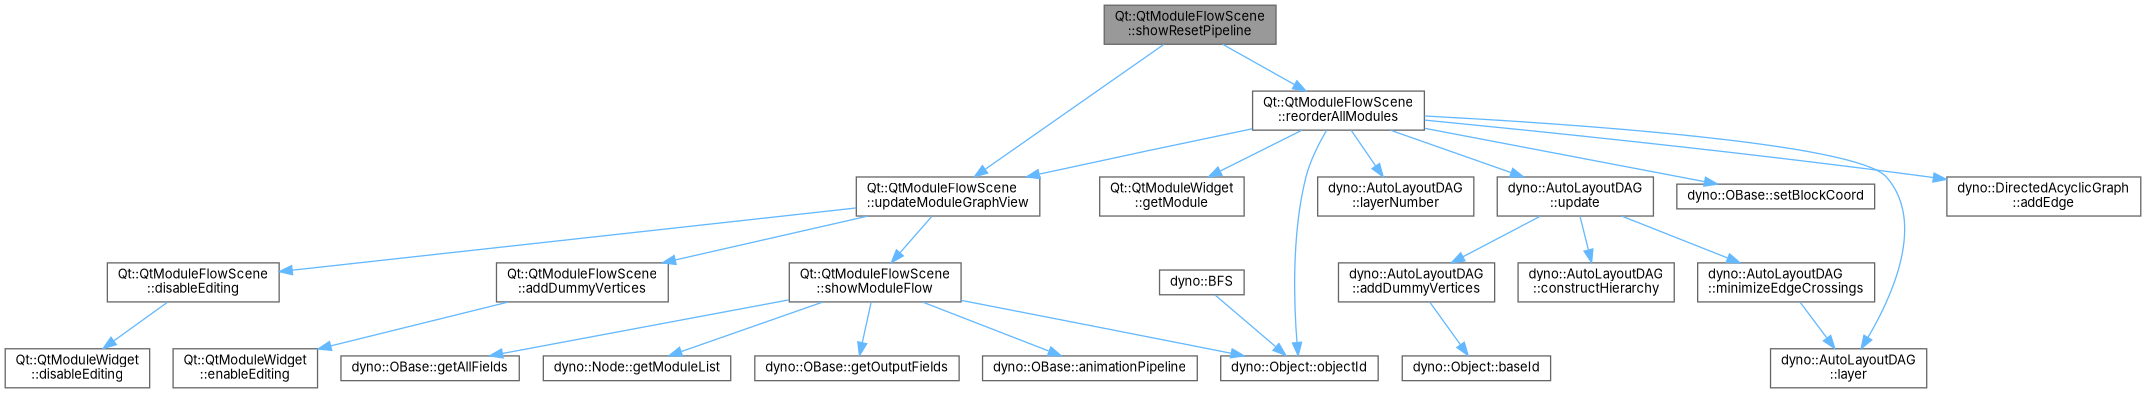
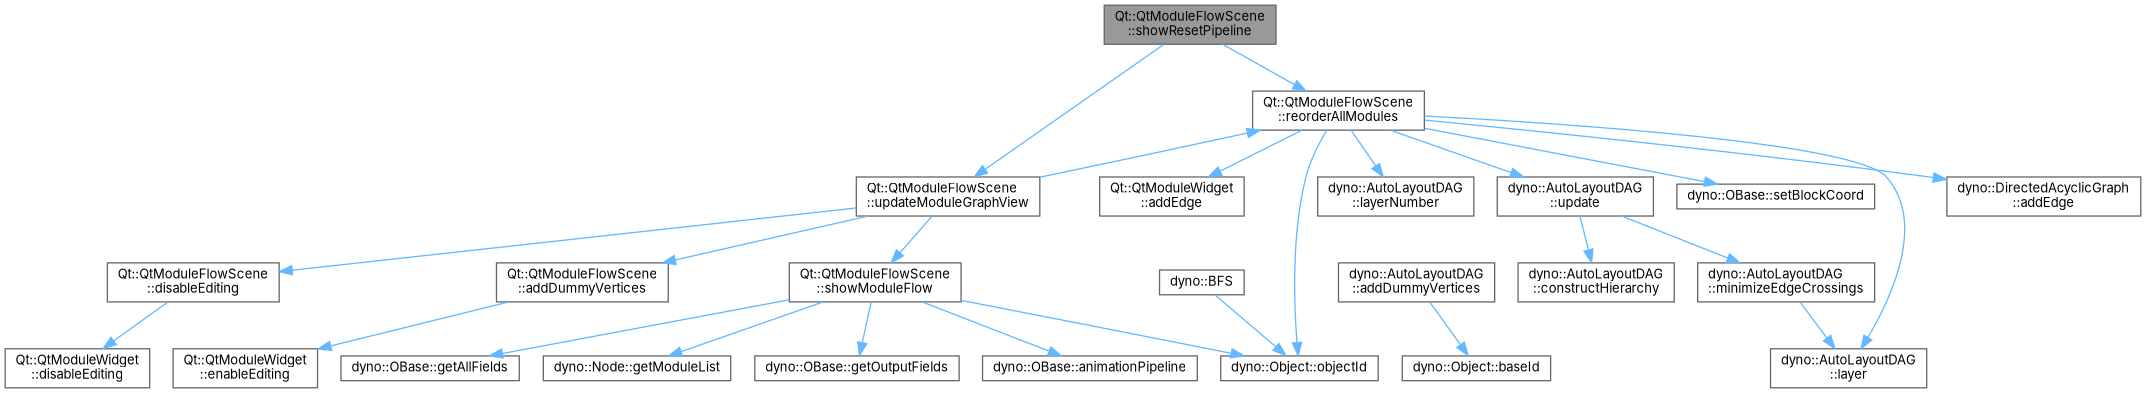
(1146, 151) -> (1144, 155)
(1172, 197) -> (1172, 197)
(1502, 236) -> none
